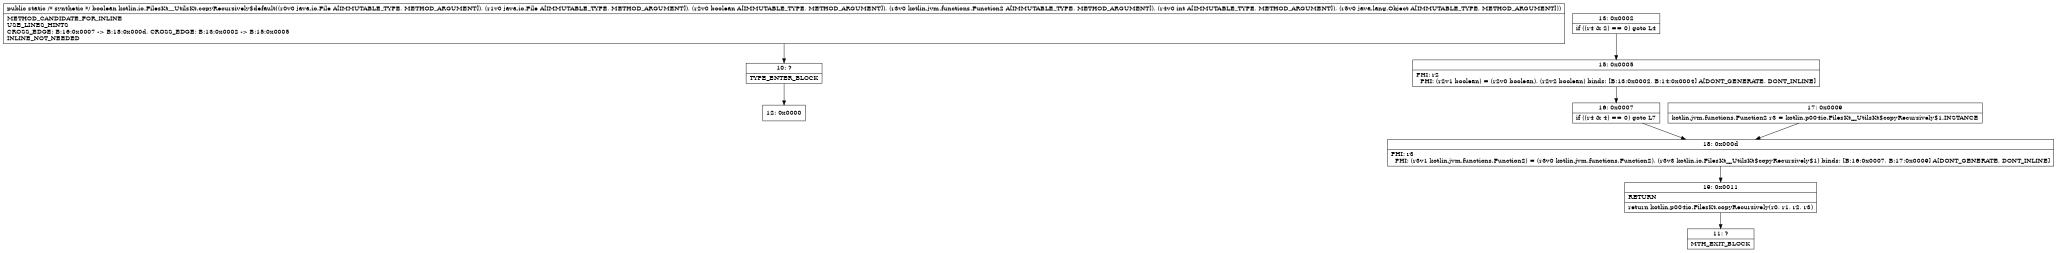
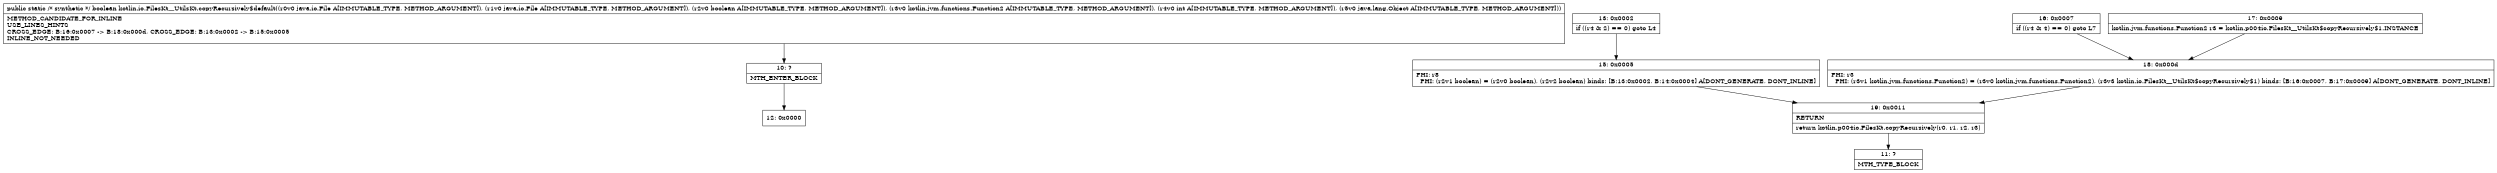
(1429, 75) -> (1429, 75)
(784, 78) -> (784, 78)
(1616, 93) -> (1745, 94)
(1721, 244) -> (1888, 164)
